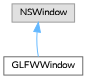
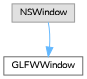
(37, 44) -> (50, 35)
